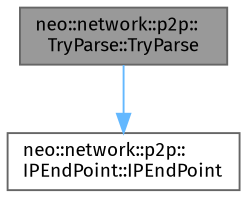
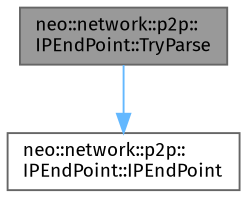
(124, 36) -> (124, 36)
